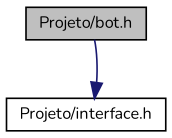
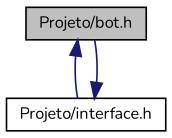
none -> (75, 77)
